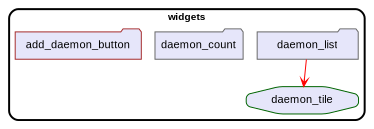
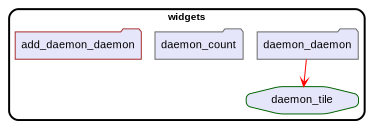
(78, 46) -> (78, 46)
(308, 46) -> (308, 46)
